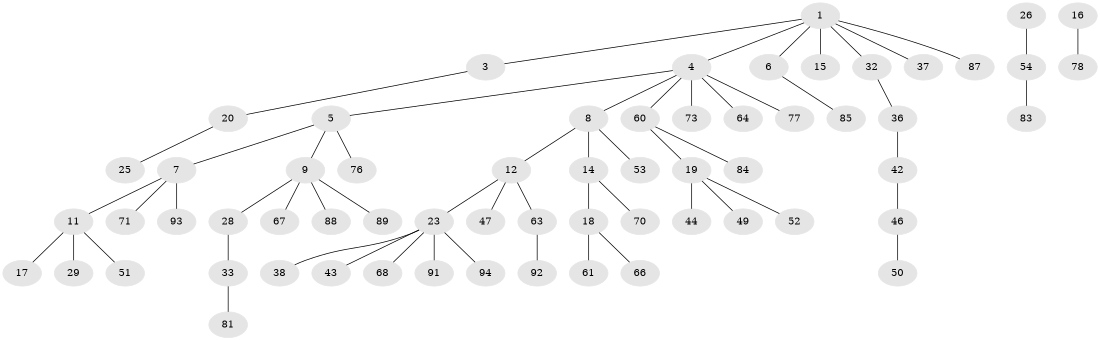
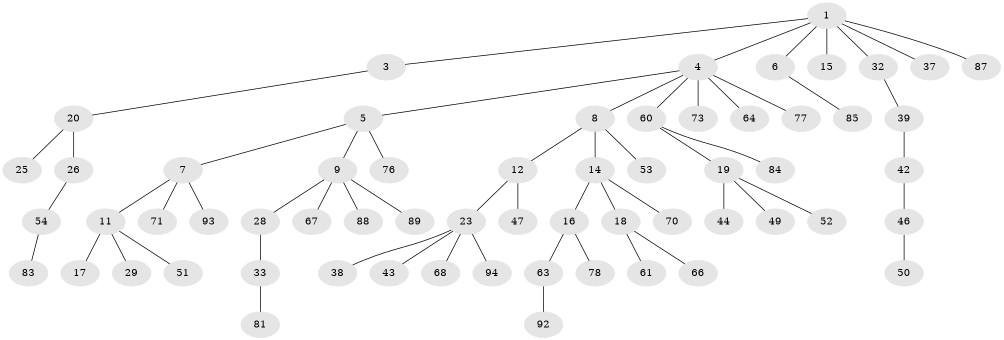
(898, 119) -> (904, 119)
none -> (74, 145)
(524, 196) -> (556, 248)
none -> (582, 196)
(434, 273) -> none
